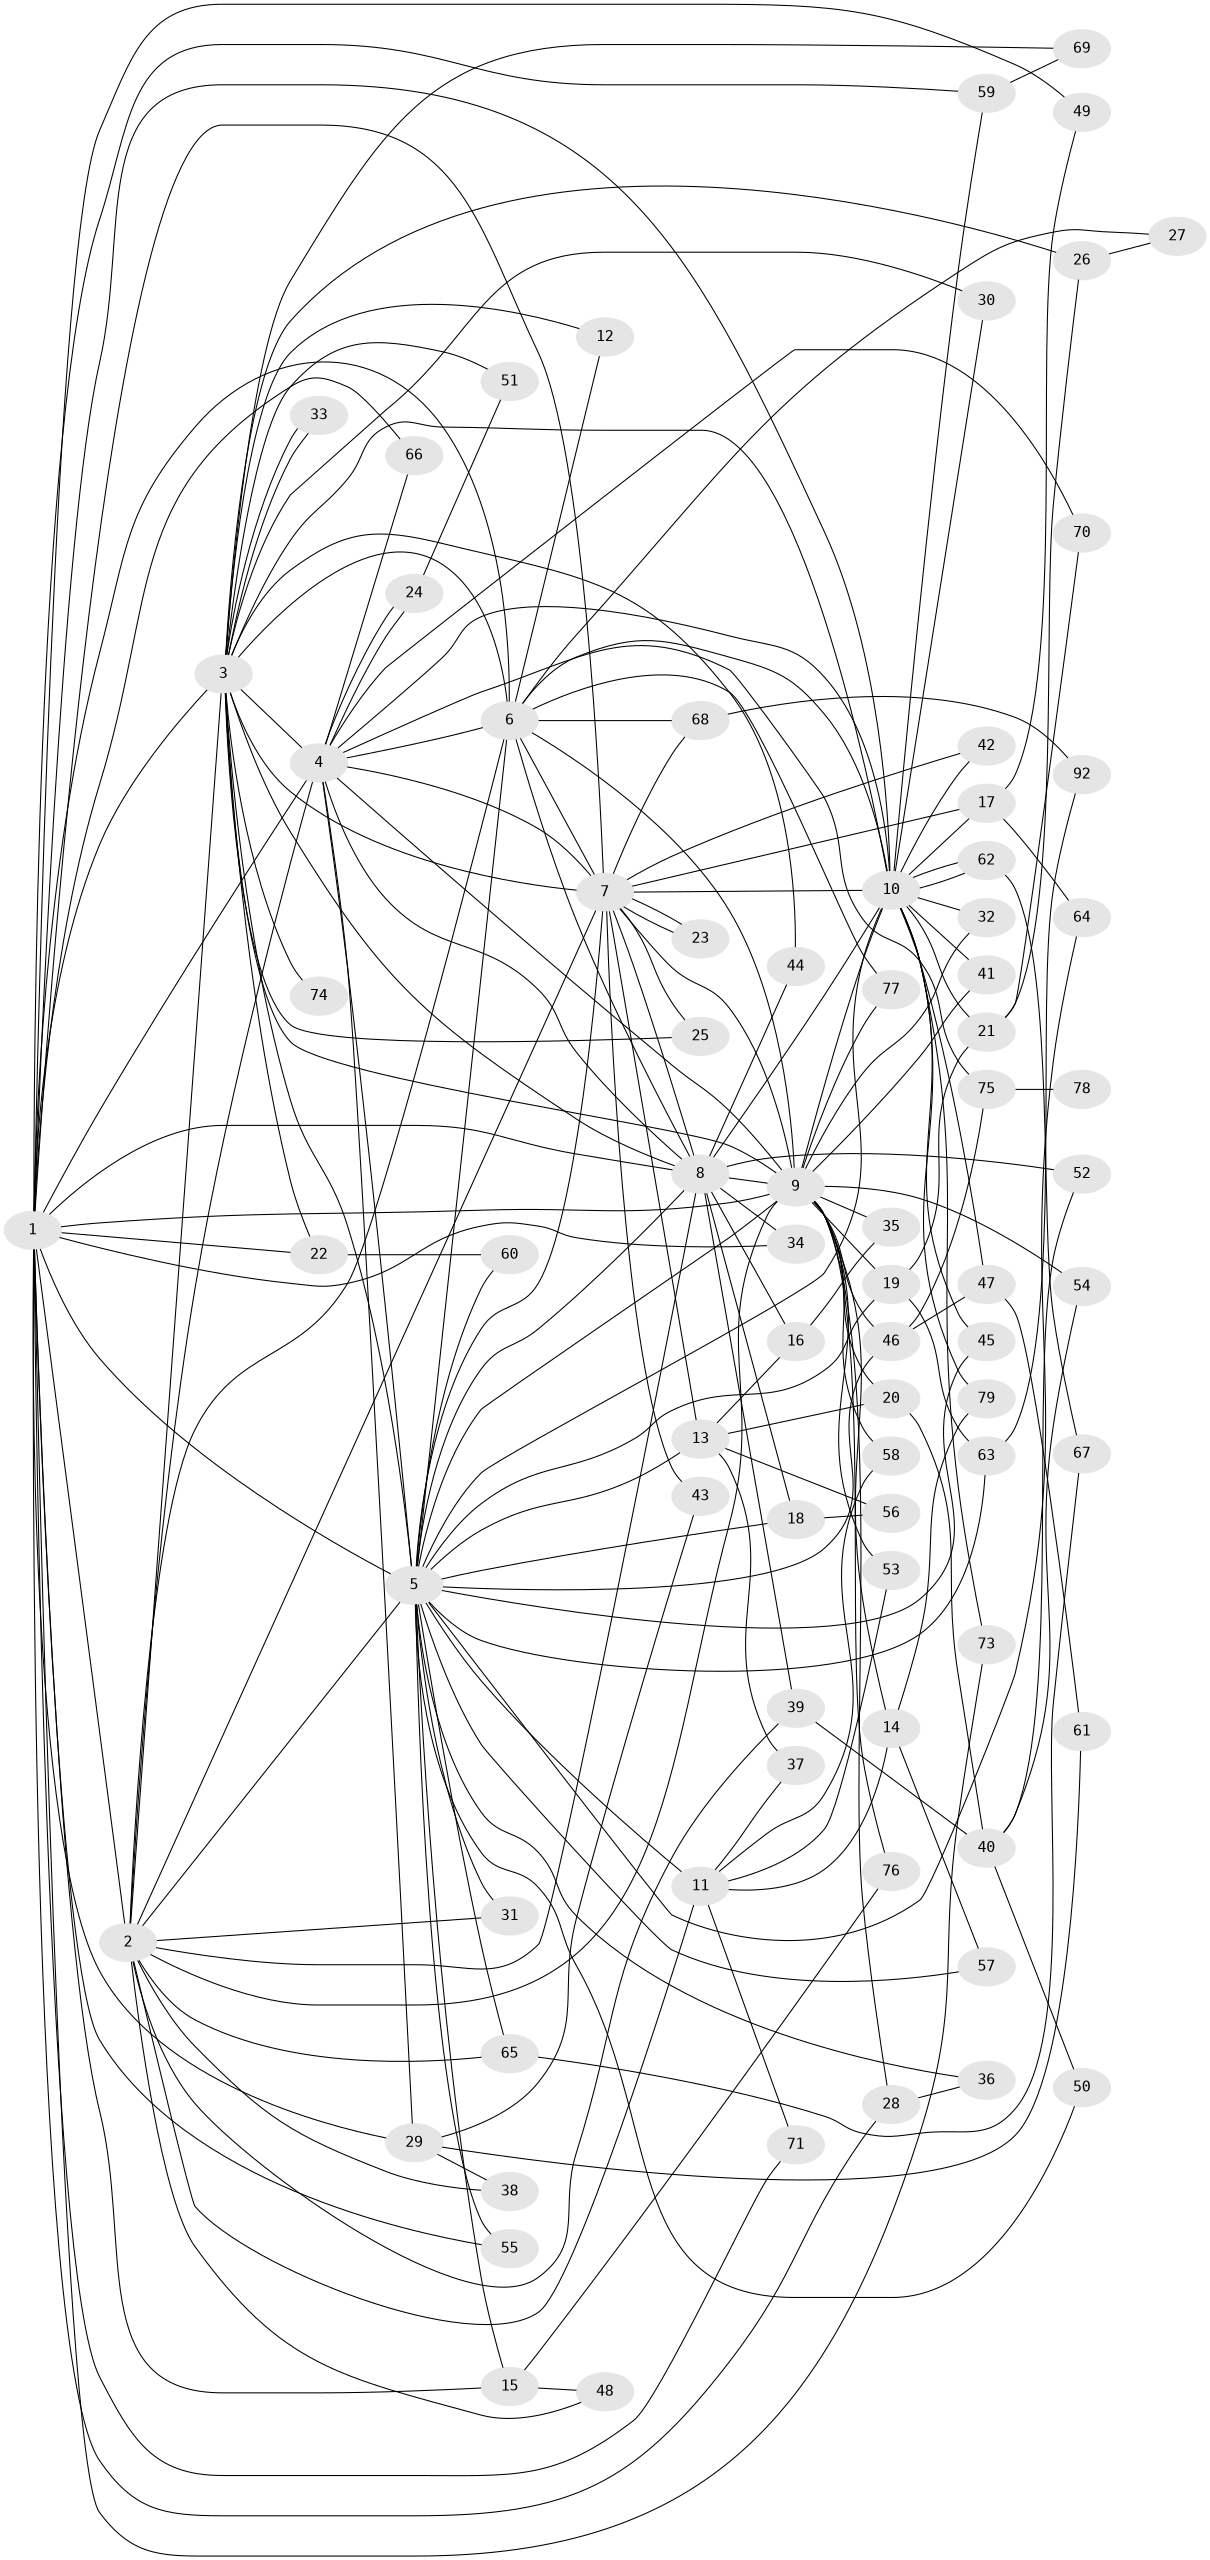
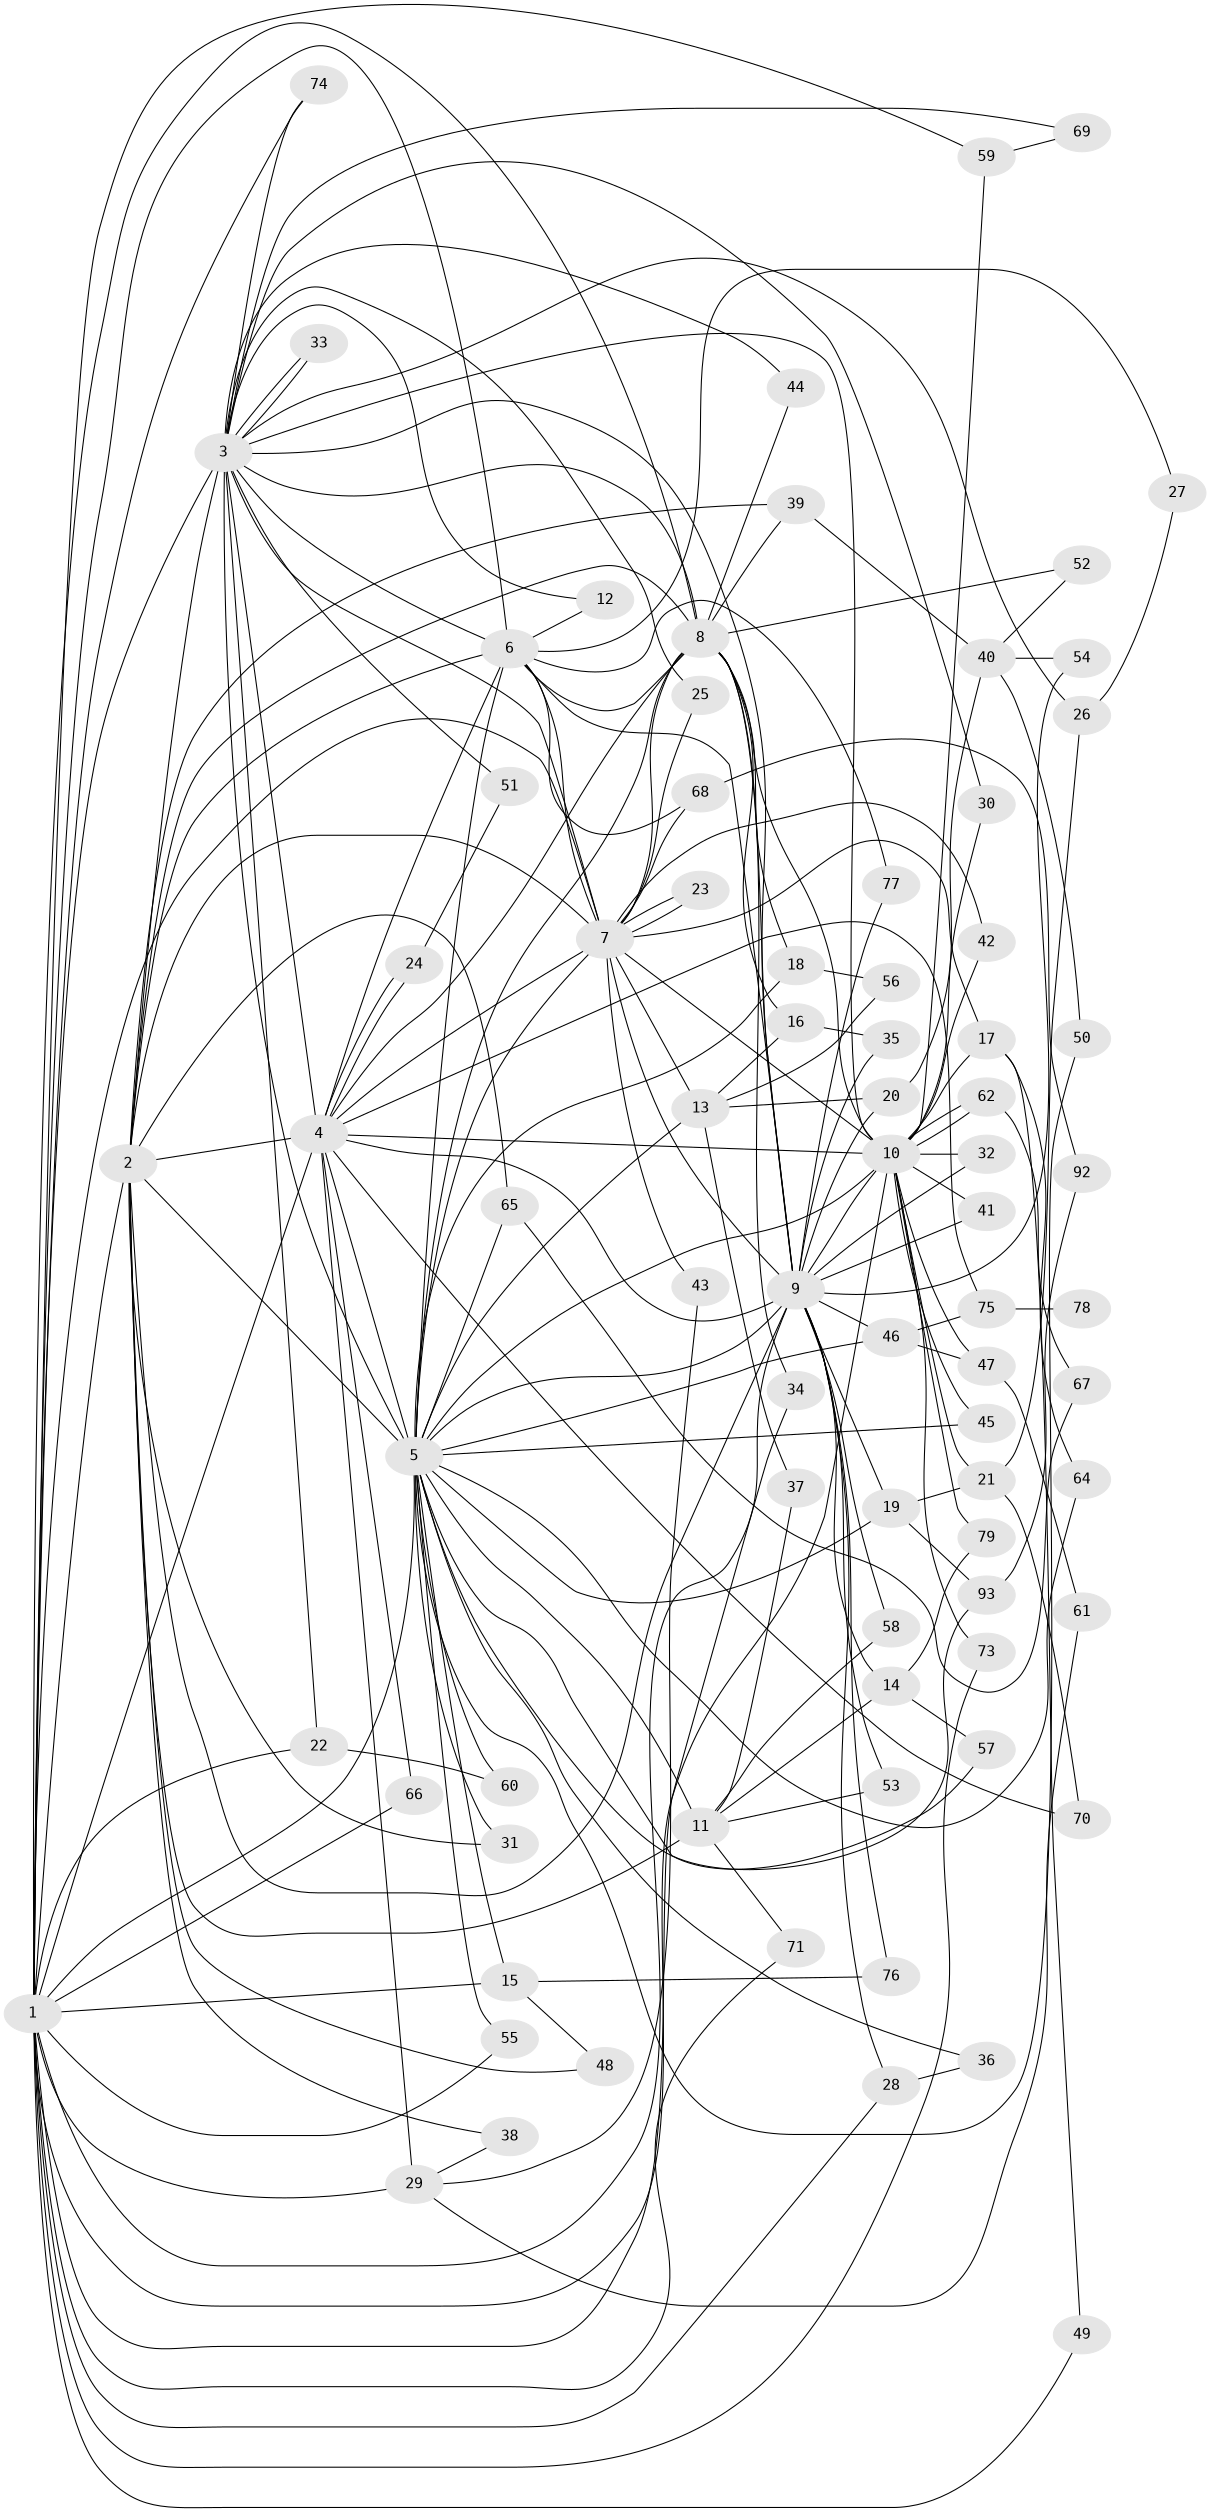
(756, 665) -> none
none -> (76, 833)
(987, 1456) -> (987, 1595)
